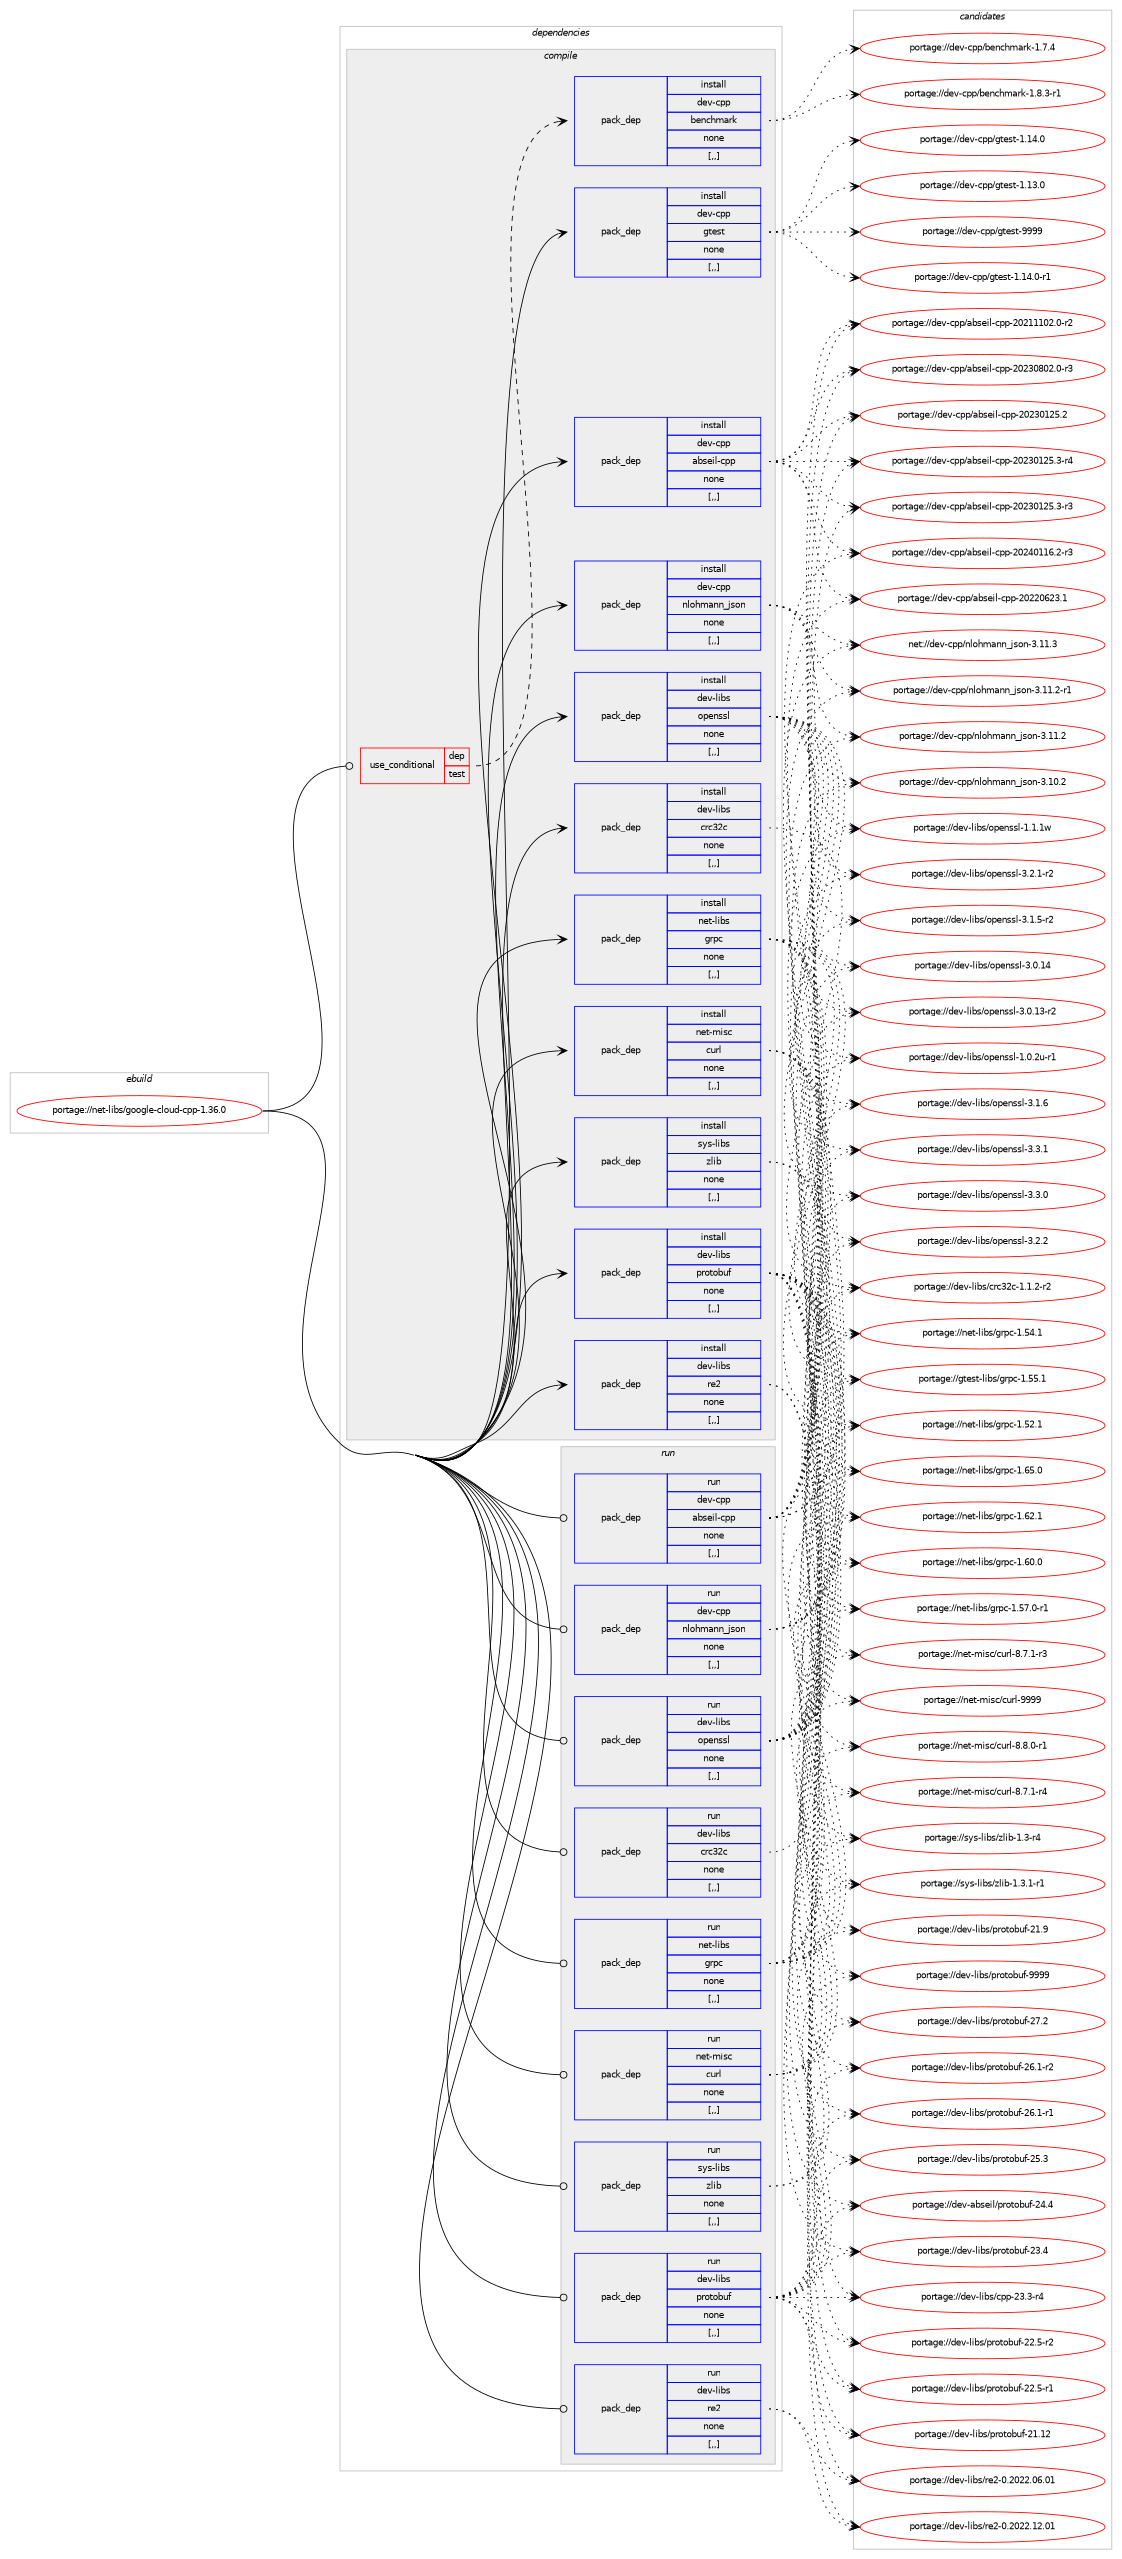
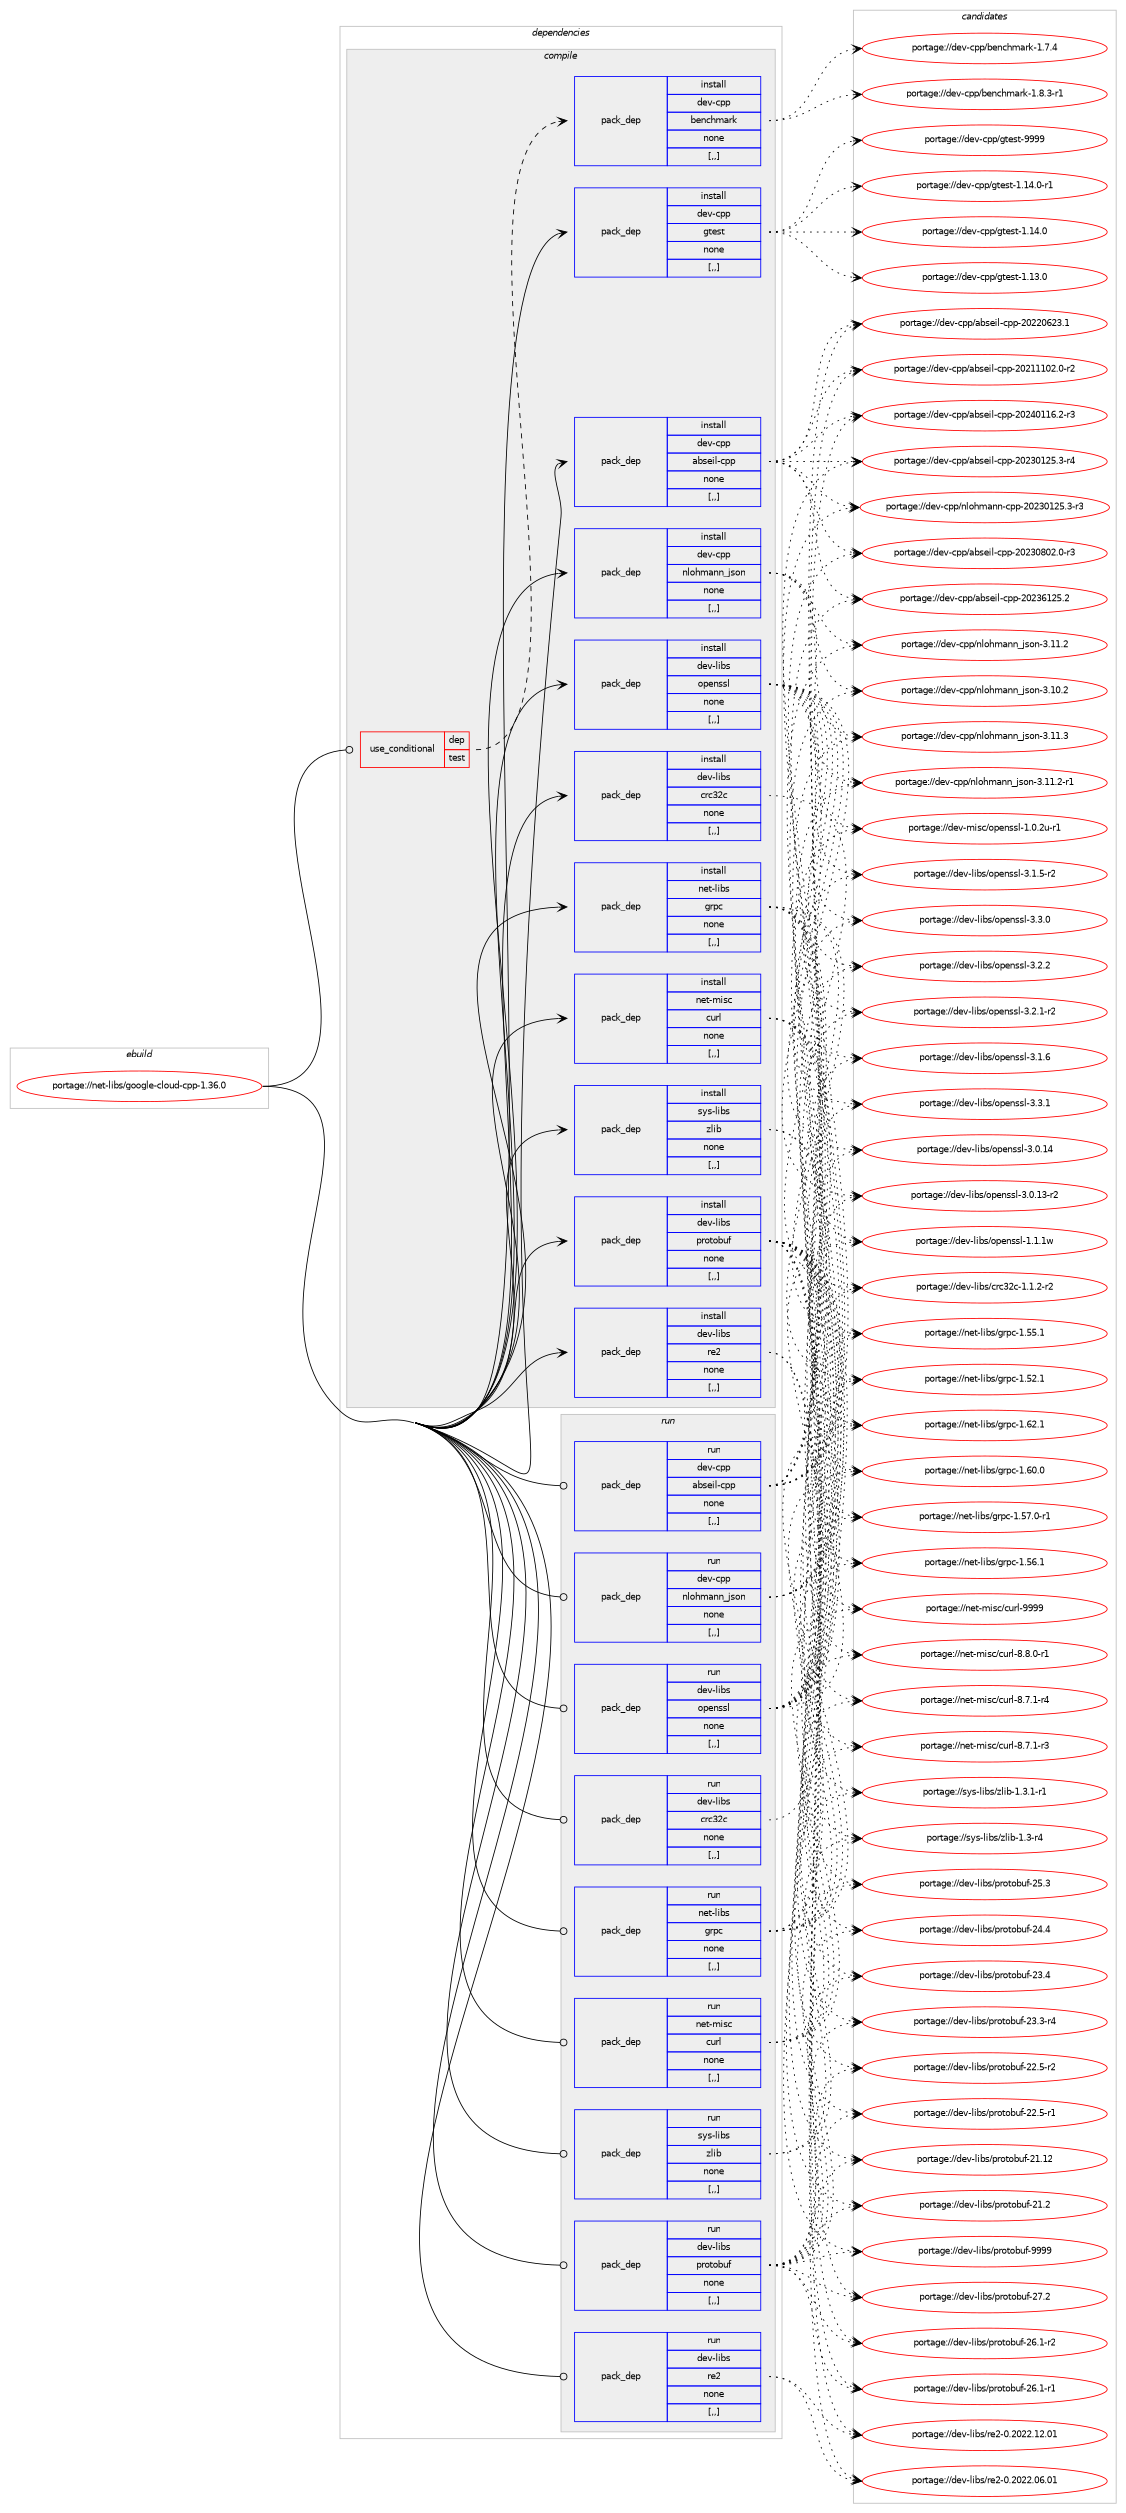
(983, 416) -> (985, 599)
(983, 507) -> (985, 507)
(983, 645) -> (985, 737)
(983, 1058) -> (985, 829)
(983, 1334) -> (985, 1563)
(983, 1380) -> (985, 1334)
(983, 1471) -> none
(983, 1930) -> (985, 2206)
(983, 2206) -> (985, 1930)
(983, 2298) -> (985, 2022)
